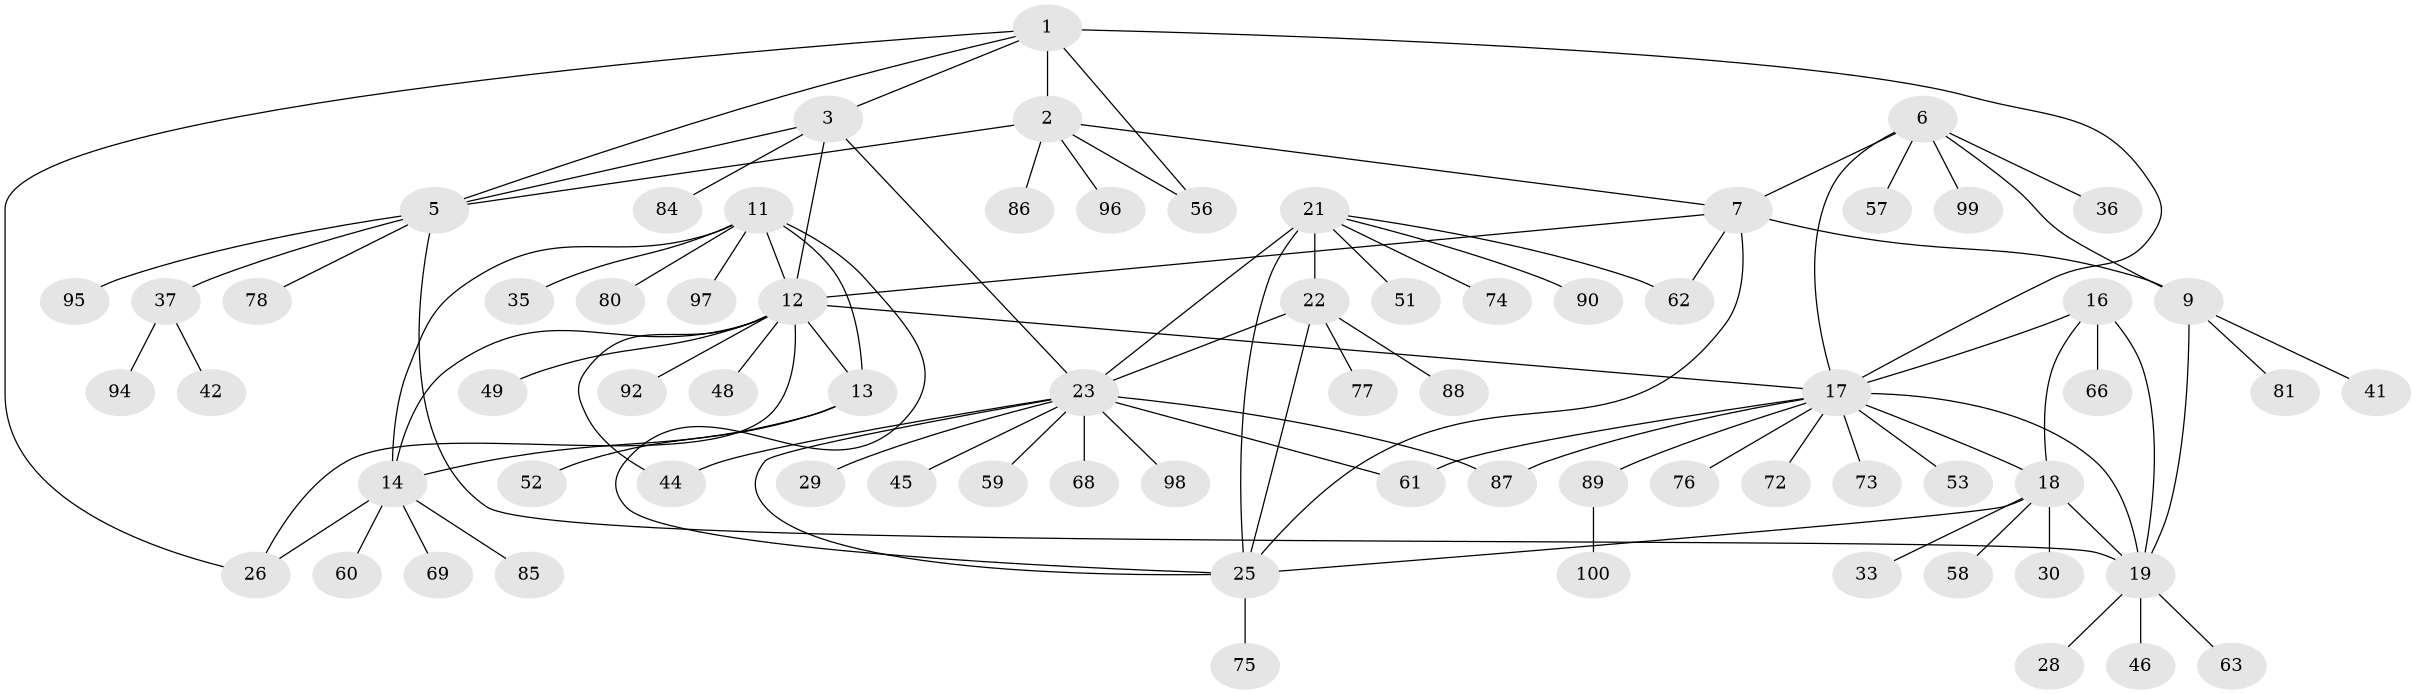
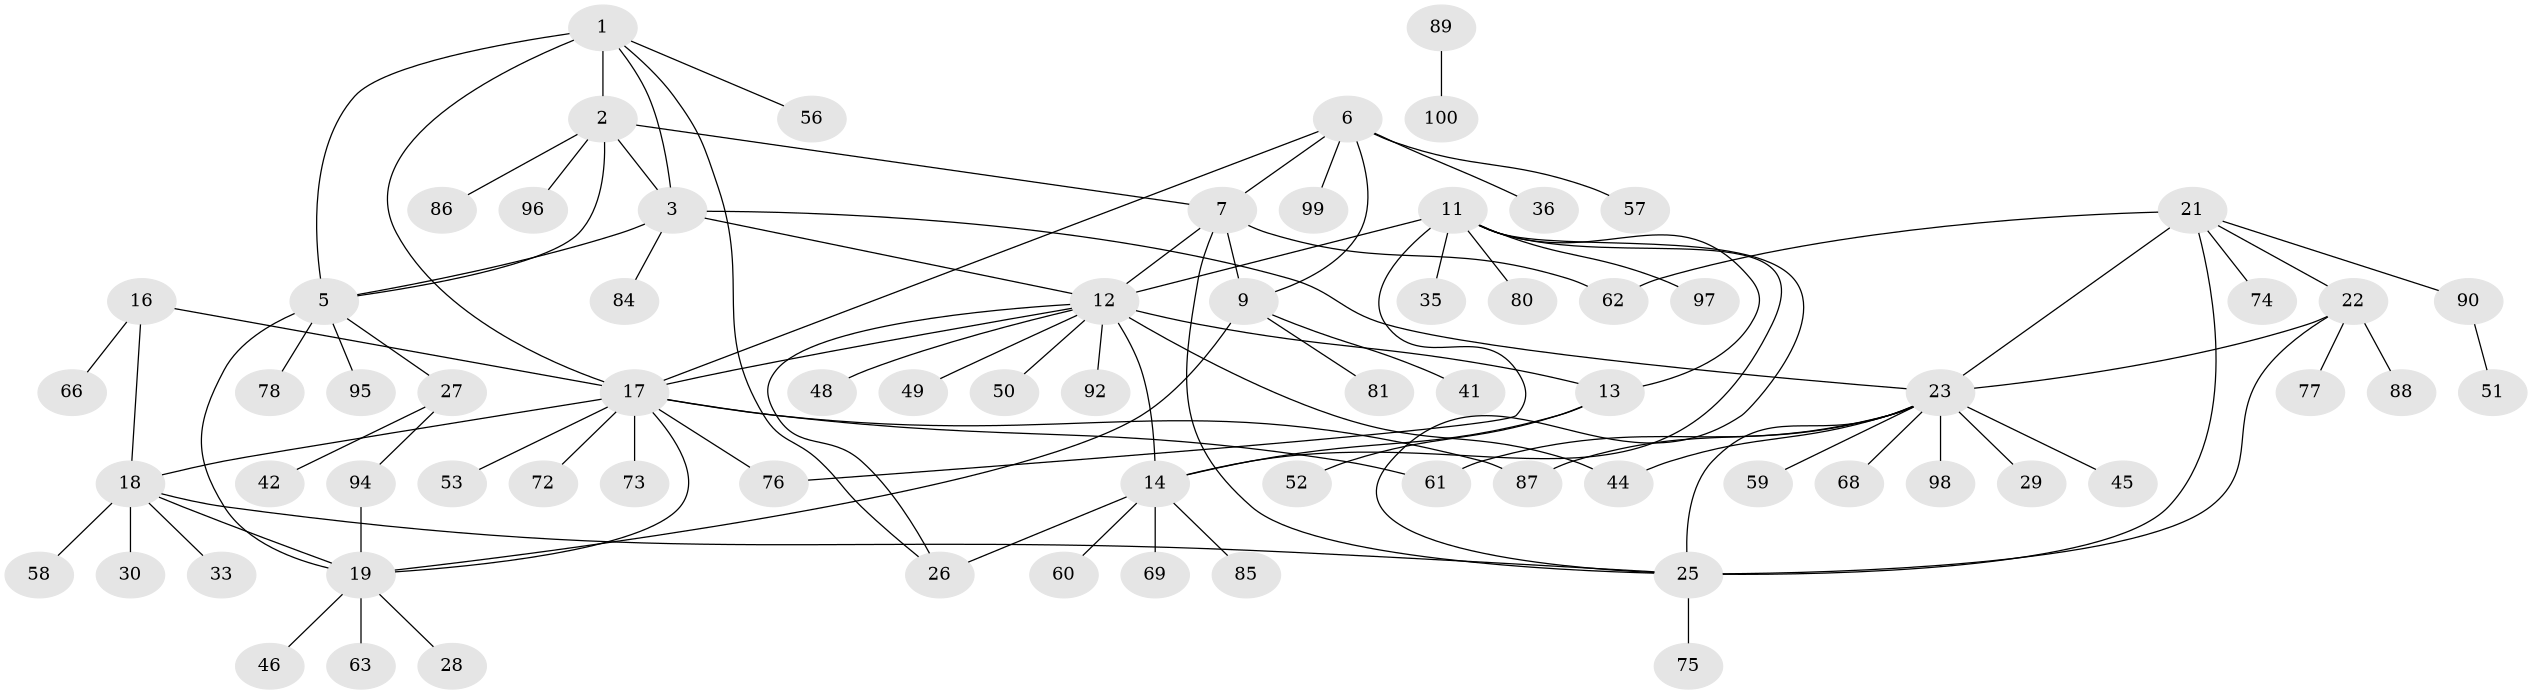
(1125, 165) -> (638, 165)
(1360, 256) -> (2481, 347)
(166, 301) -> (452, 393)
none -> (1004, 393)
(2154, 433) -> (361, 531)
(1712, 434) -> none
none -> (1318, 440)
